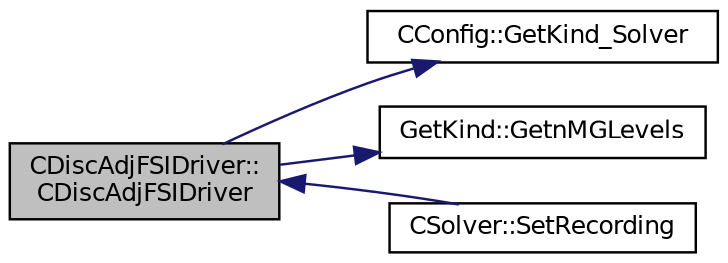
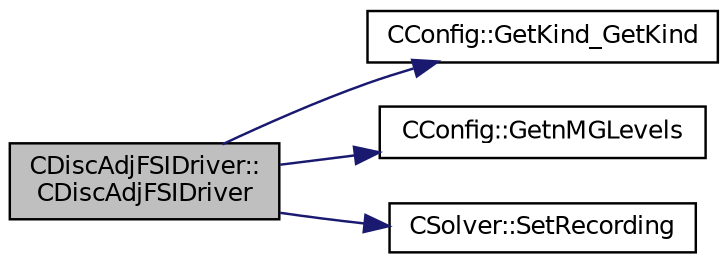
(543, 37) -> (543, 37)
(543, 132) -> (543, 132)
(382, 193) -> (322, 218)
